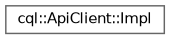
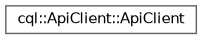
(85, 20) -> (101, 20)
